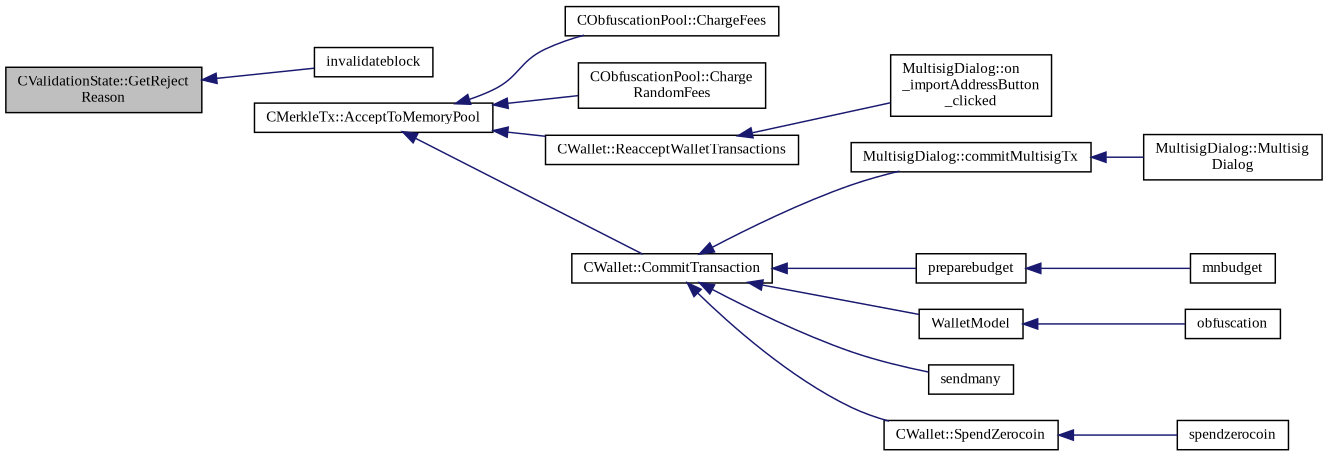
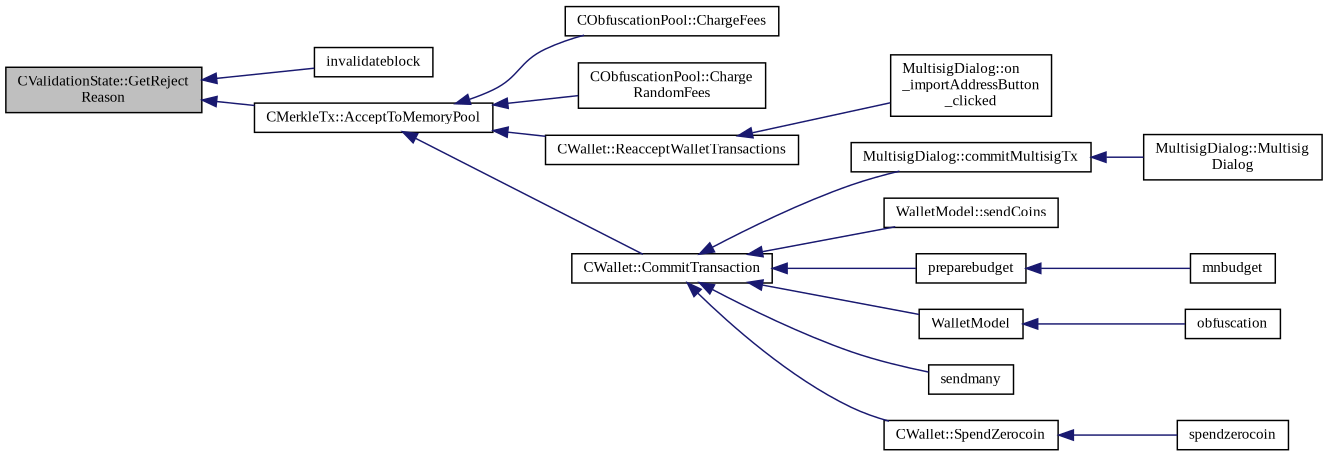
none -> (236, 104)
none -> (971, 213)
